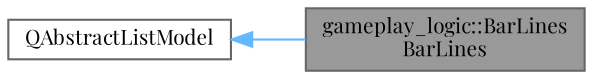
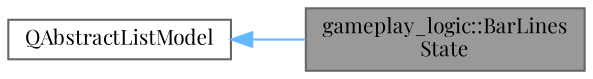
(445, 40) -> (445, 40)
